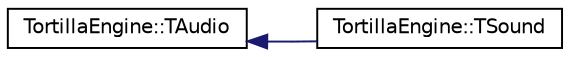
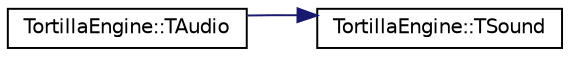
(292, 42) -> (272, 15)
